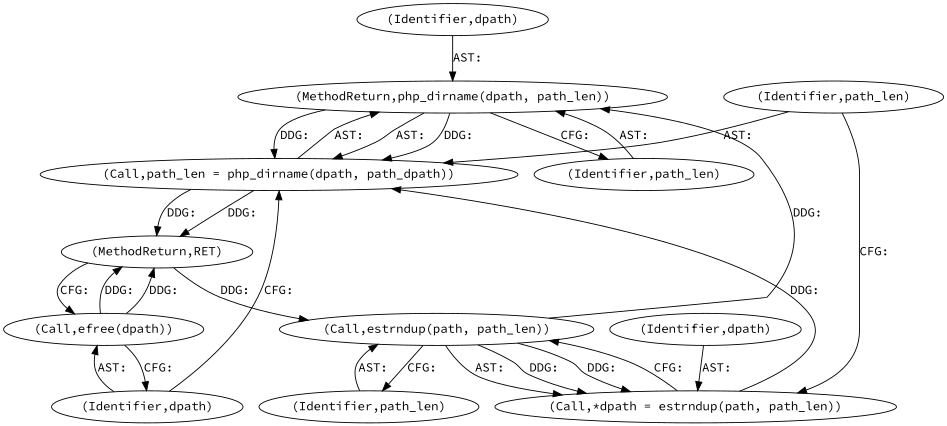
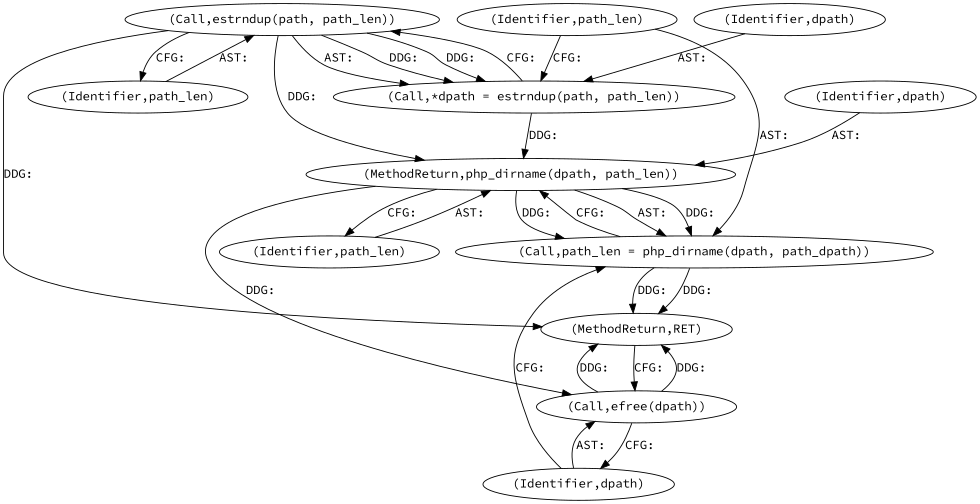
(353, 136) -> (595, 213)
(671, 244) -> (528, 131)
none -> (255, 301)
(233, 302) -> (92, 292)
